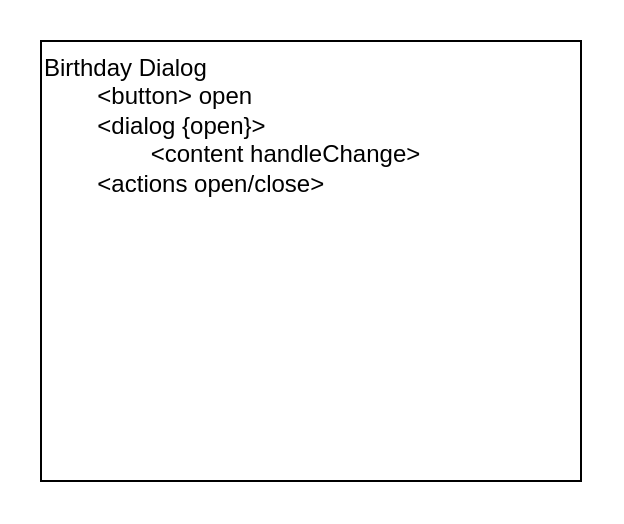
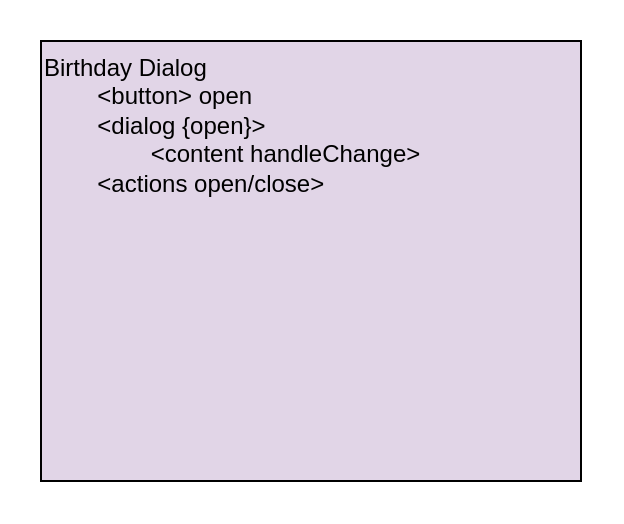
(311, 261) -> (311, 261)
